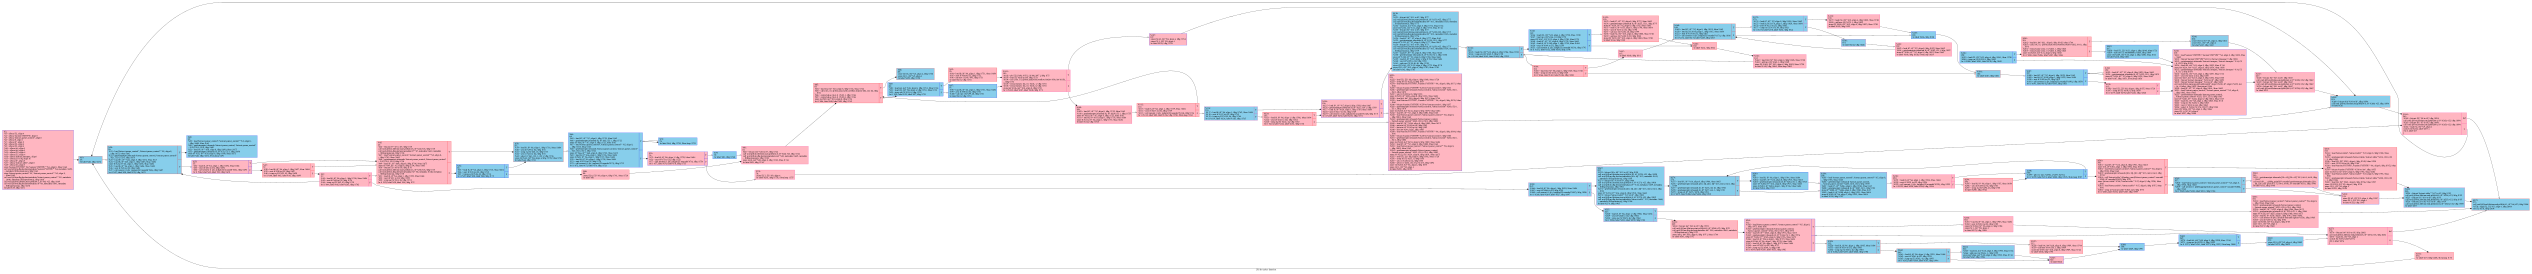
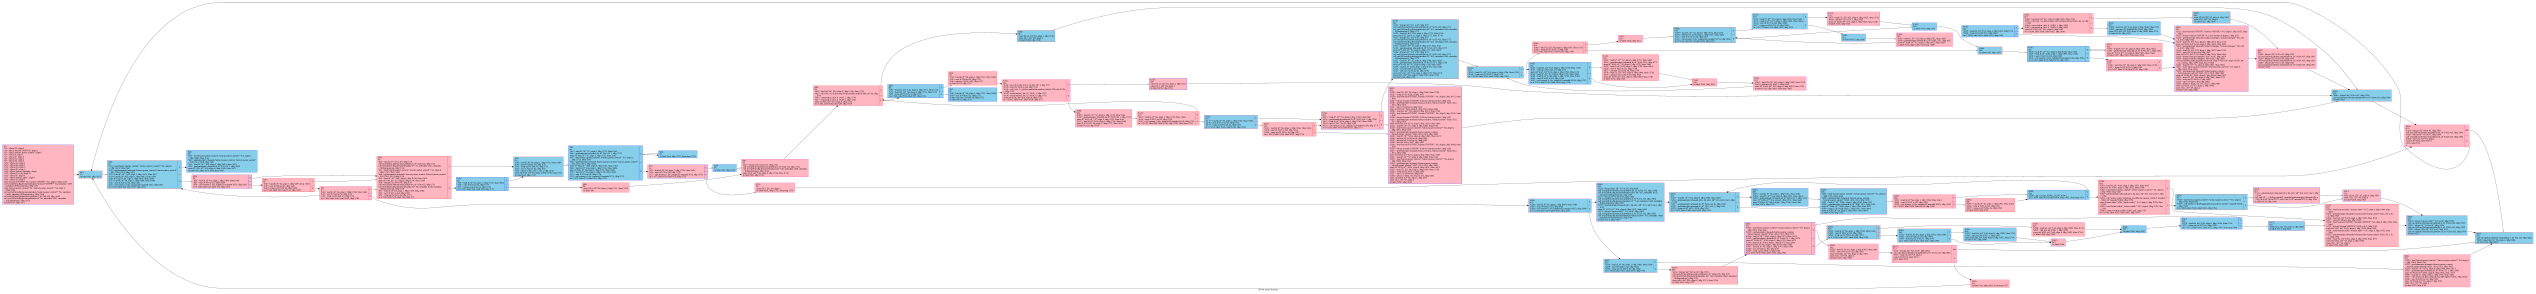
none -> (1718, 8)
(2315, 239) -> (2314, 226)
